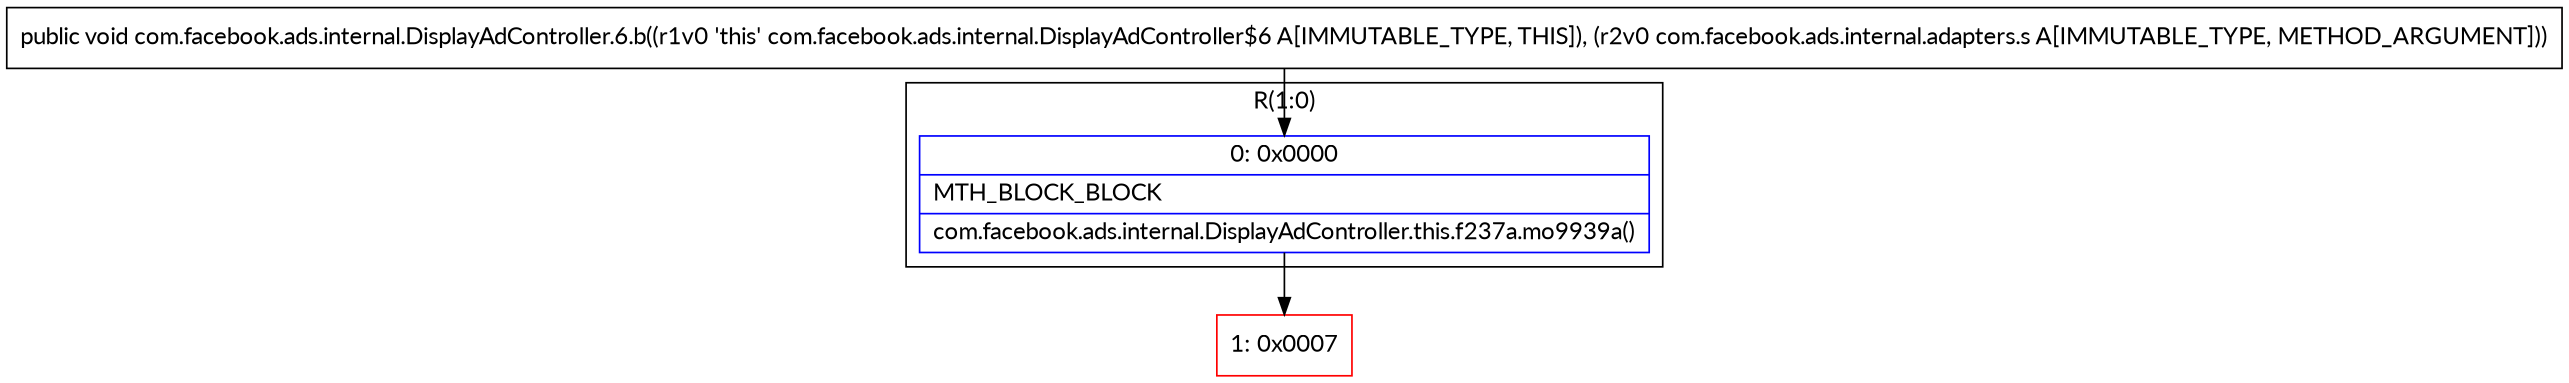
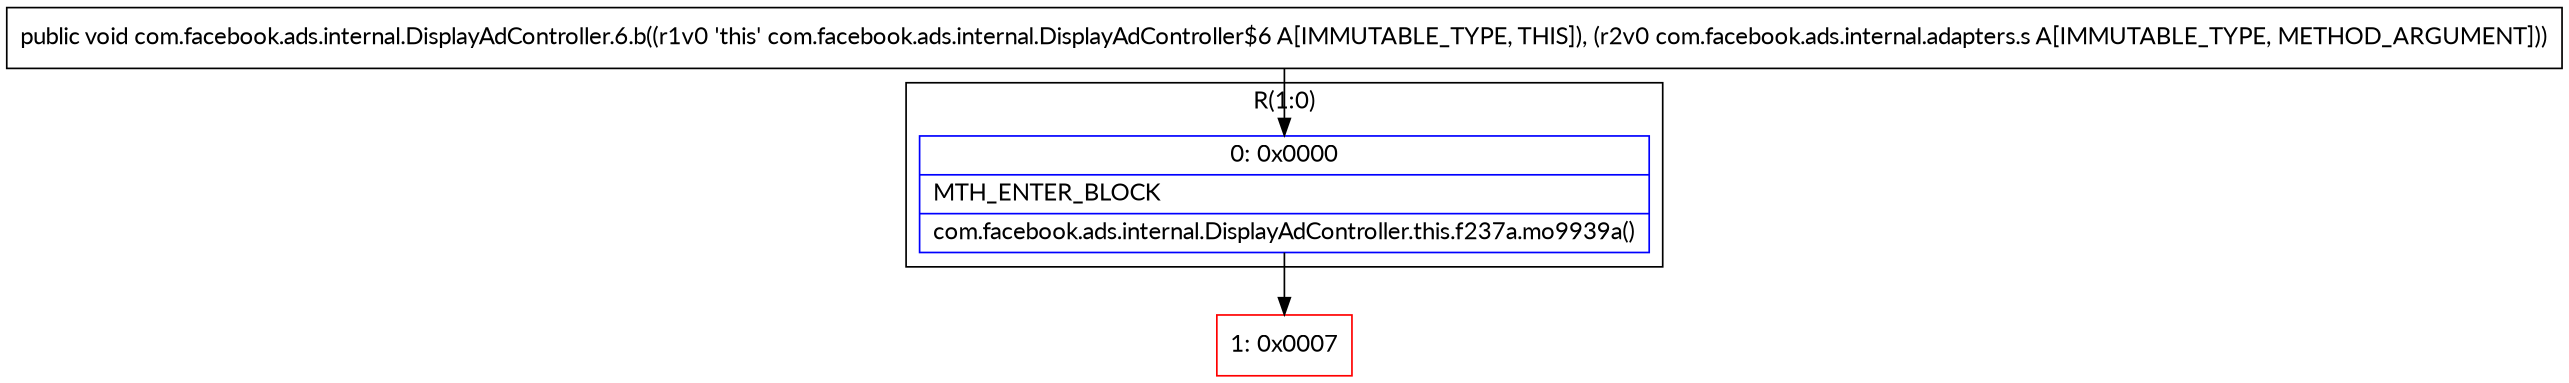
(1048, 193) -> (1047, 193)
